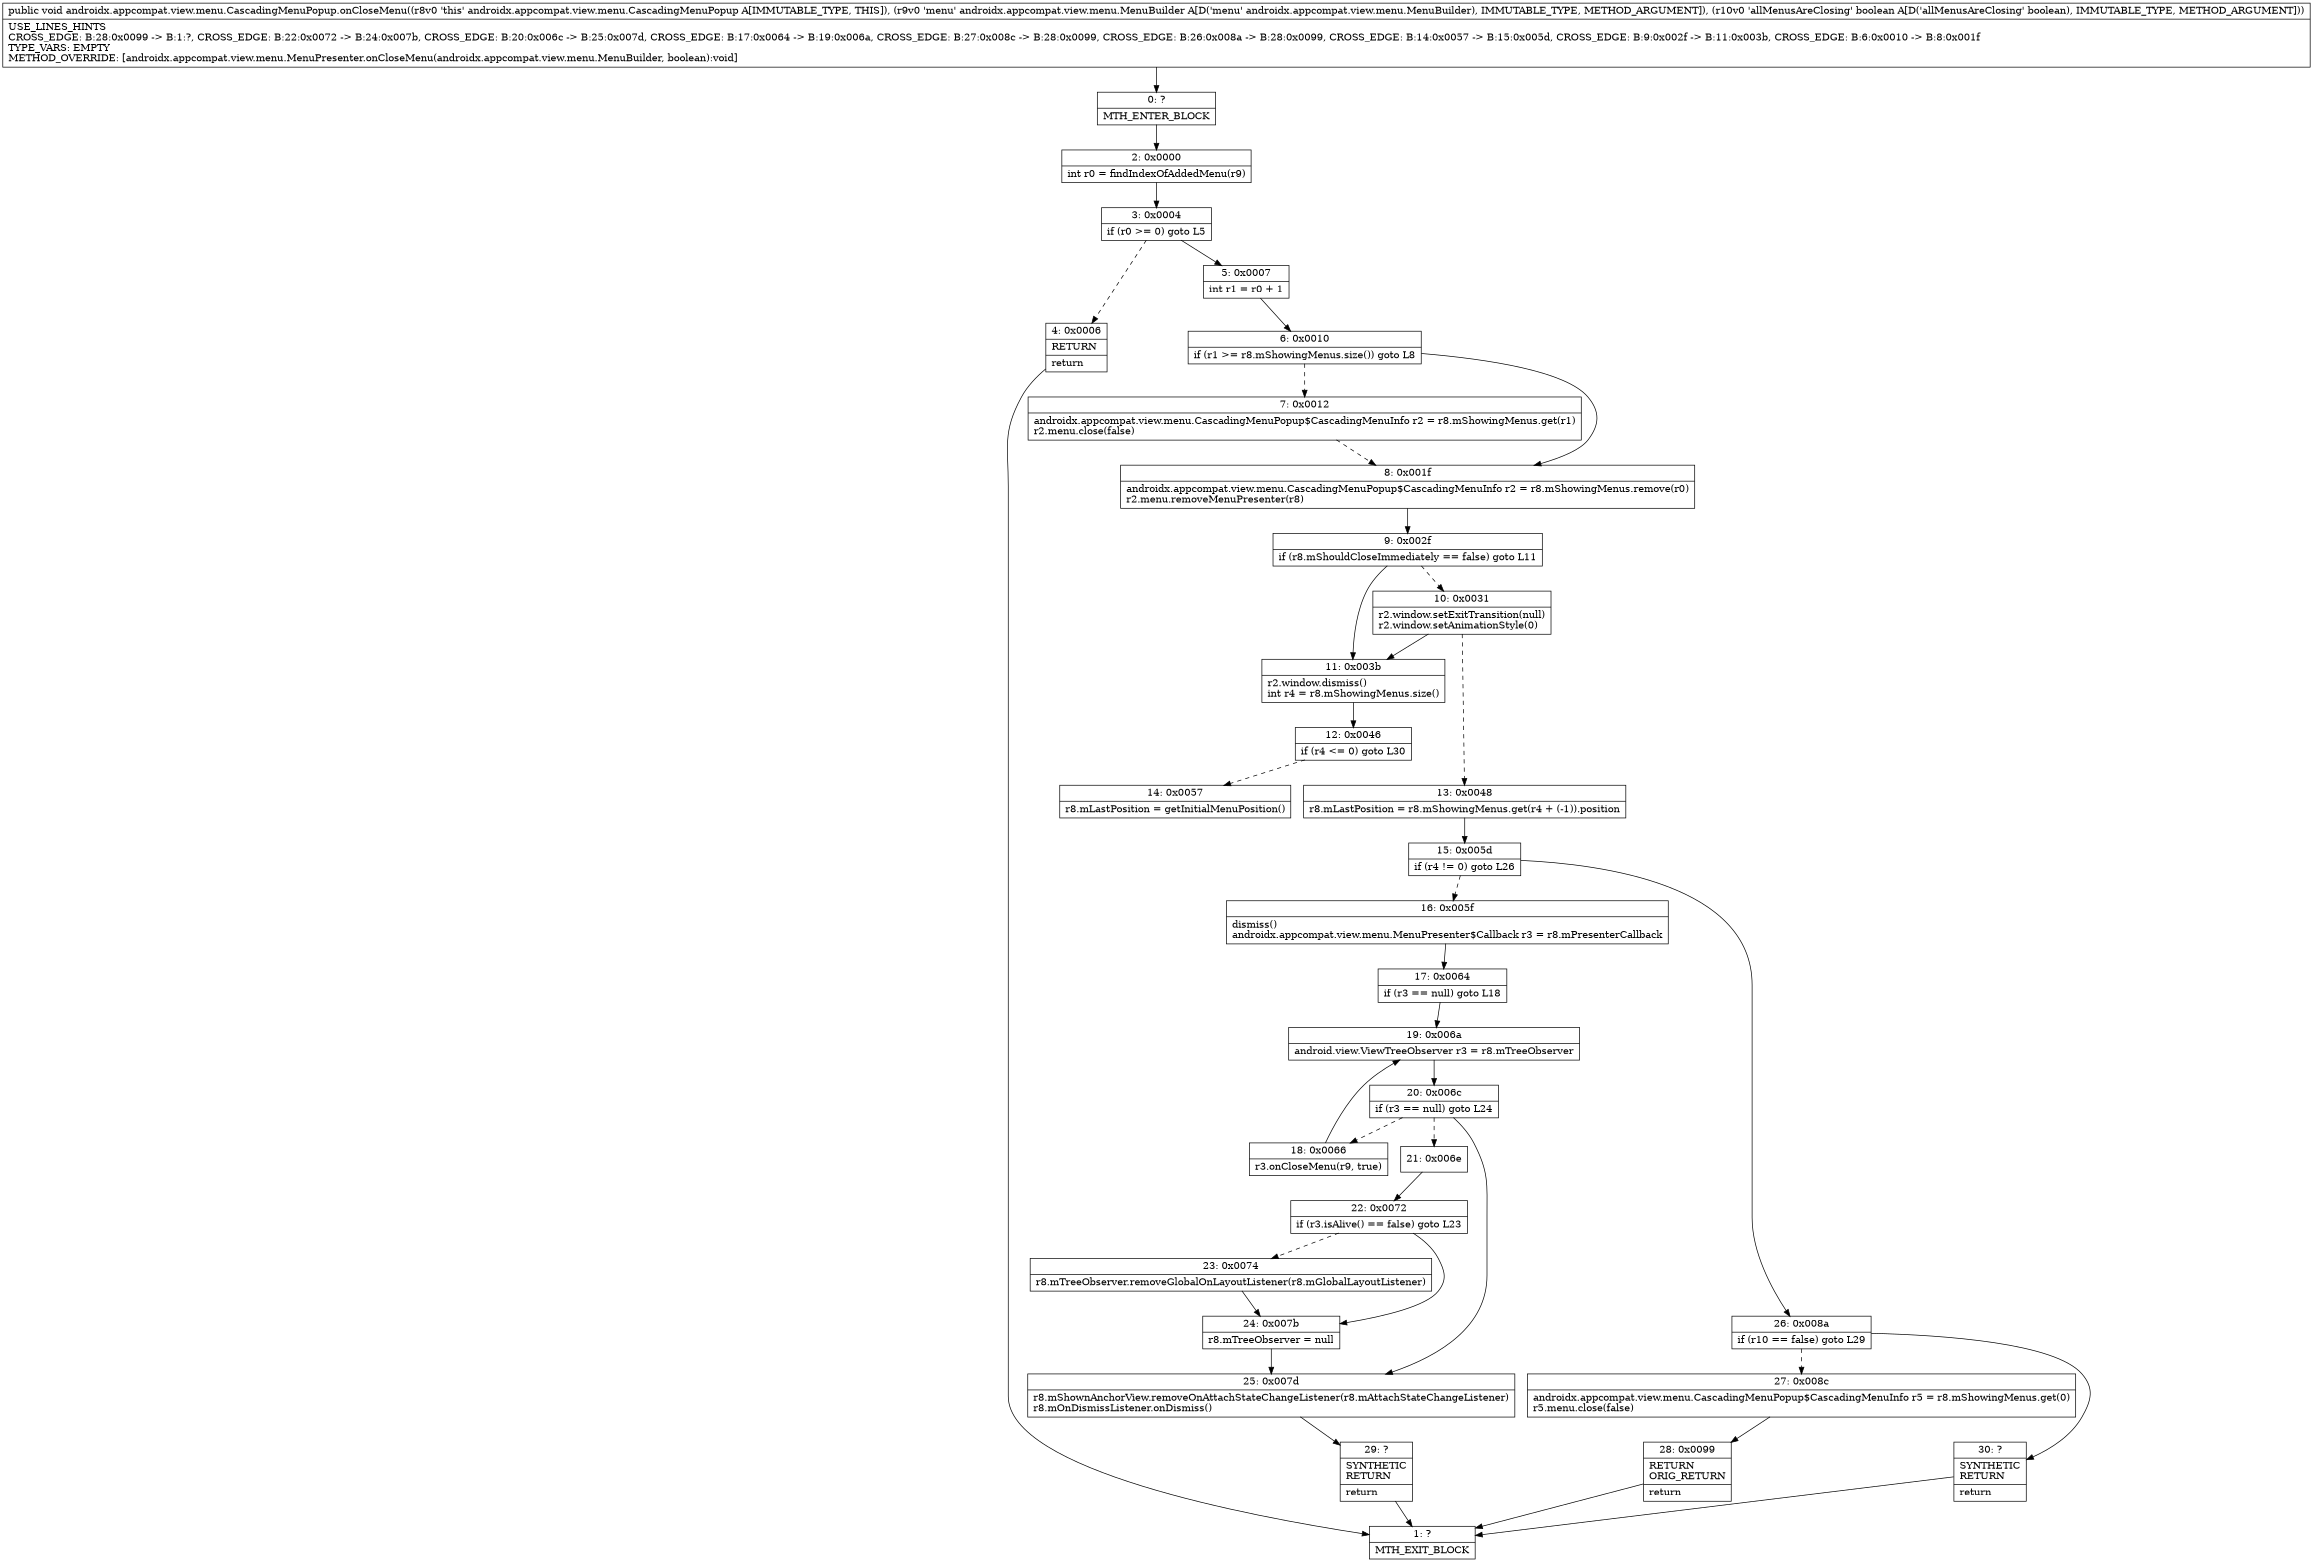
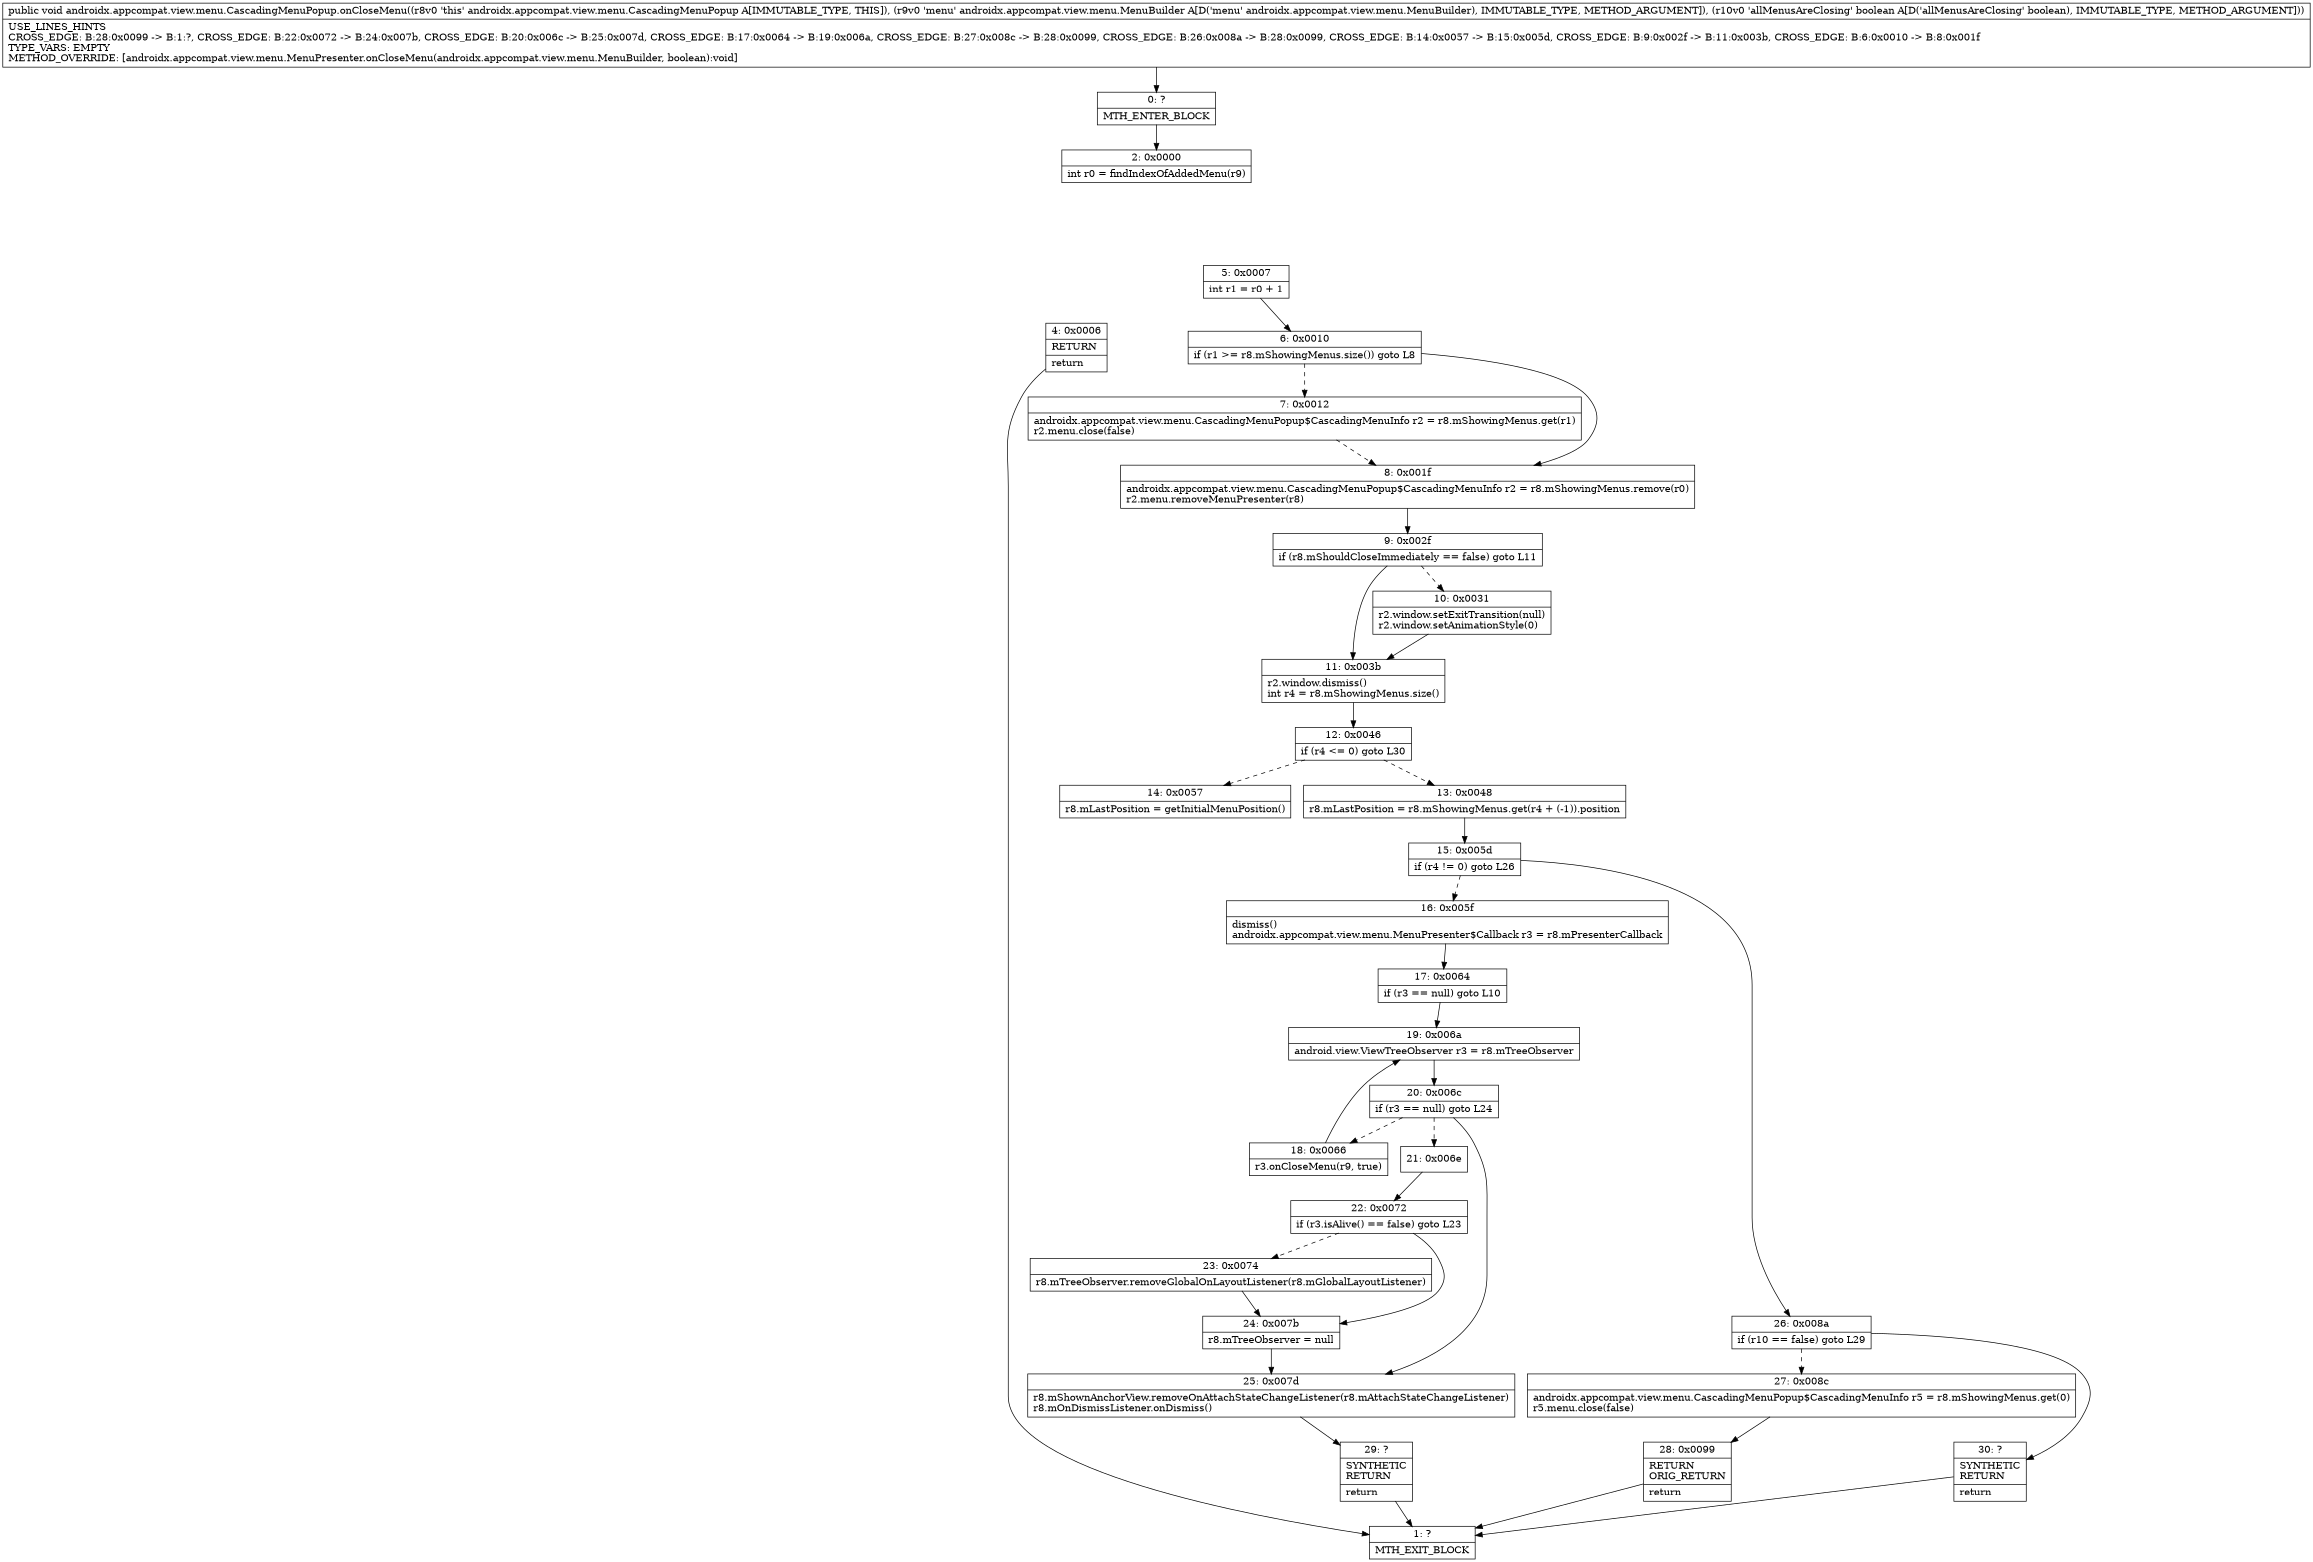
(1156, 224) -> none
(1463, 706) -> (1406, 771)
(1442, 994) -> (1442, 994)
